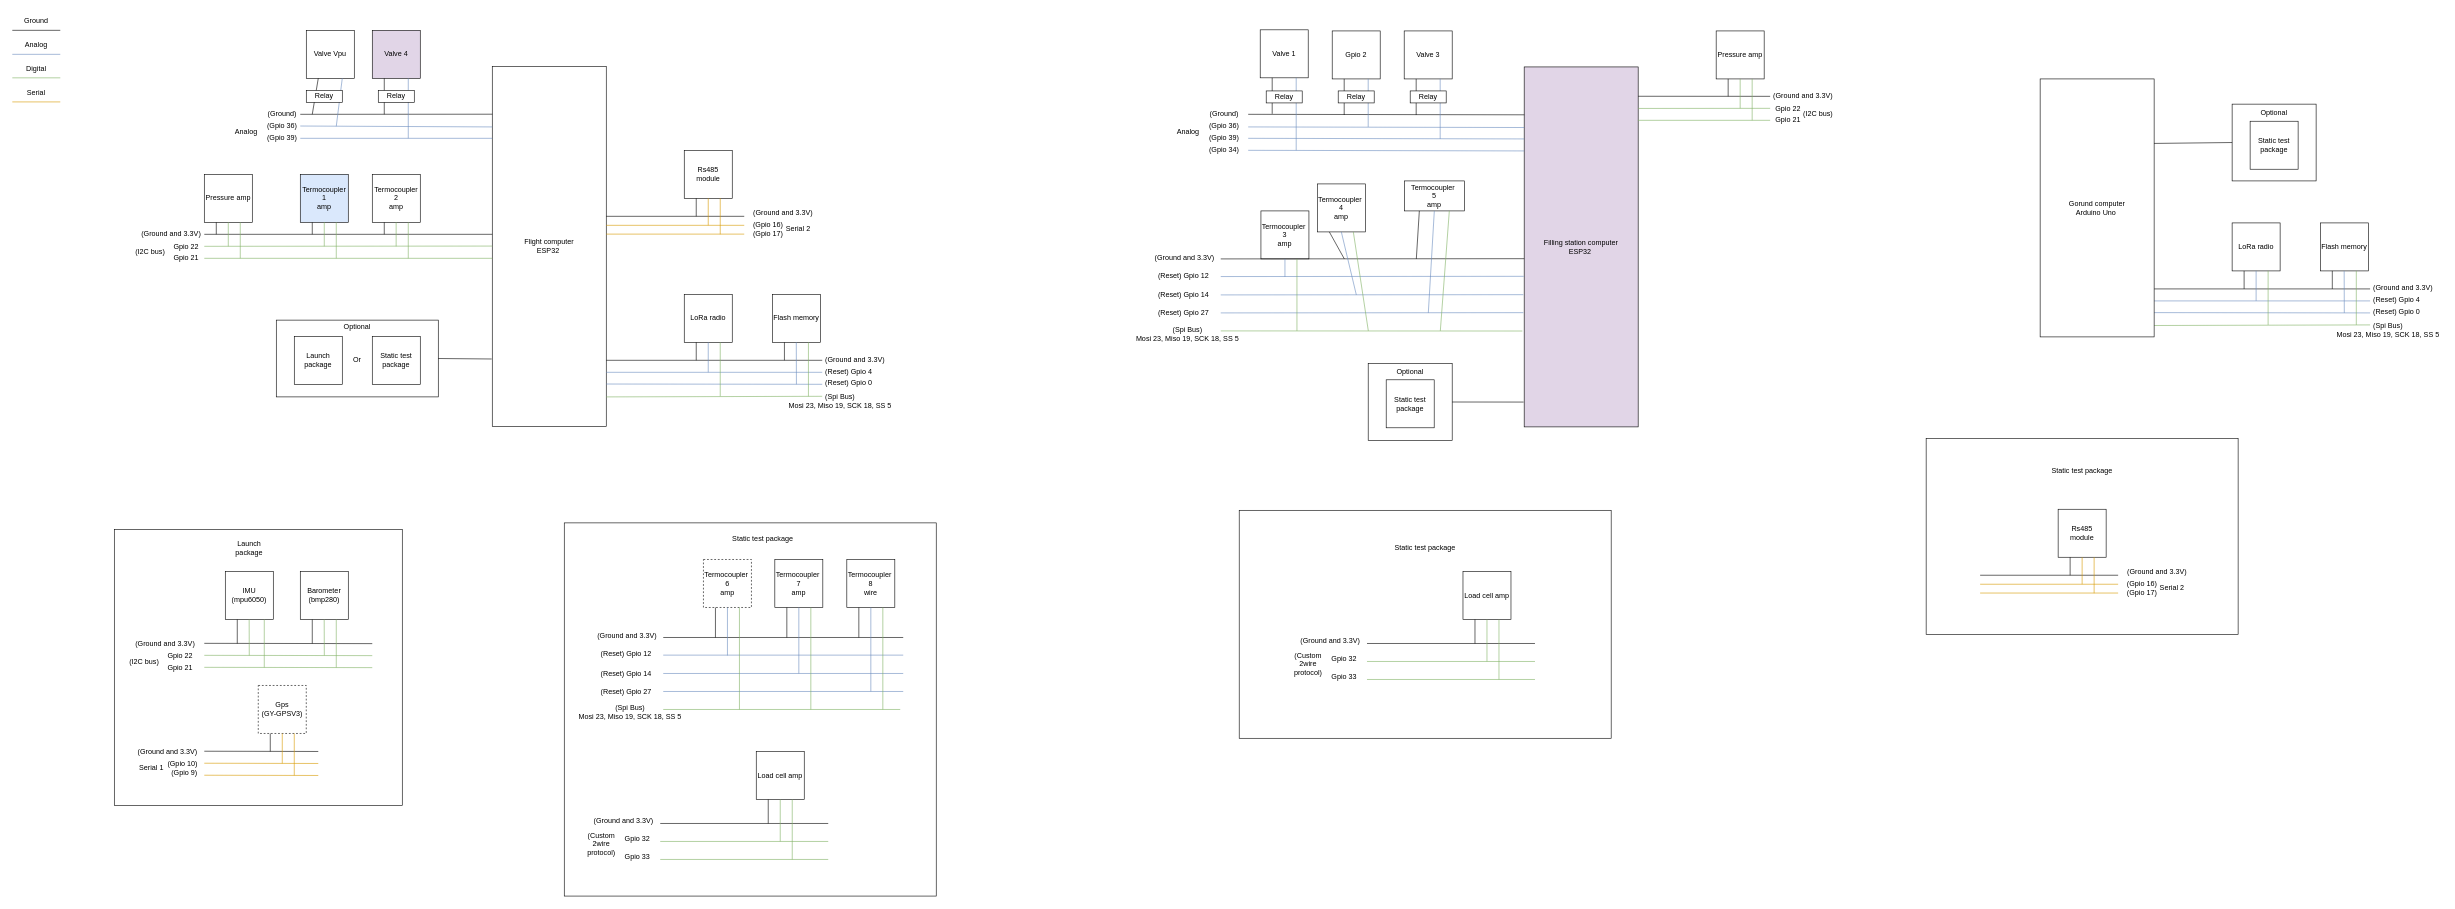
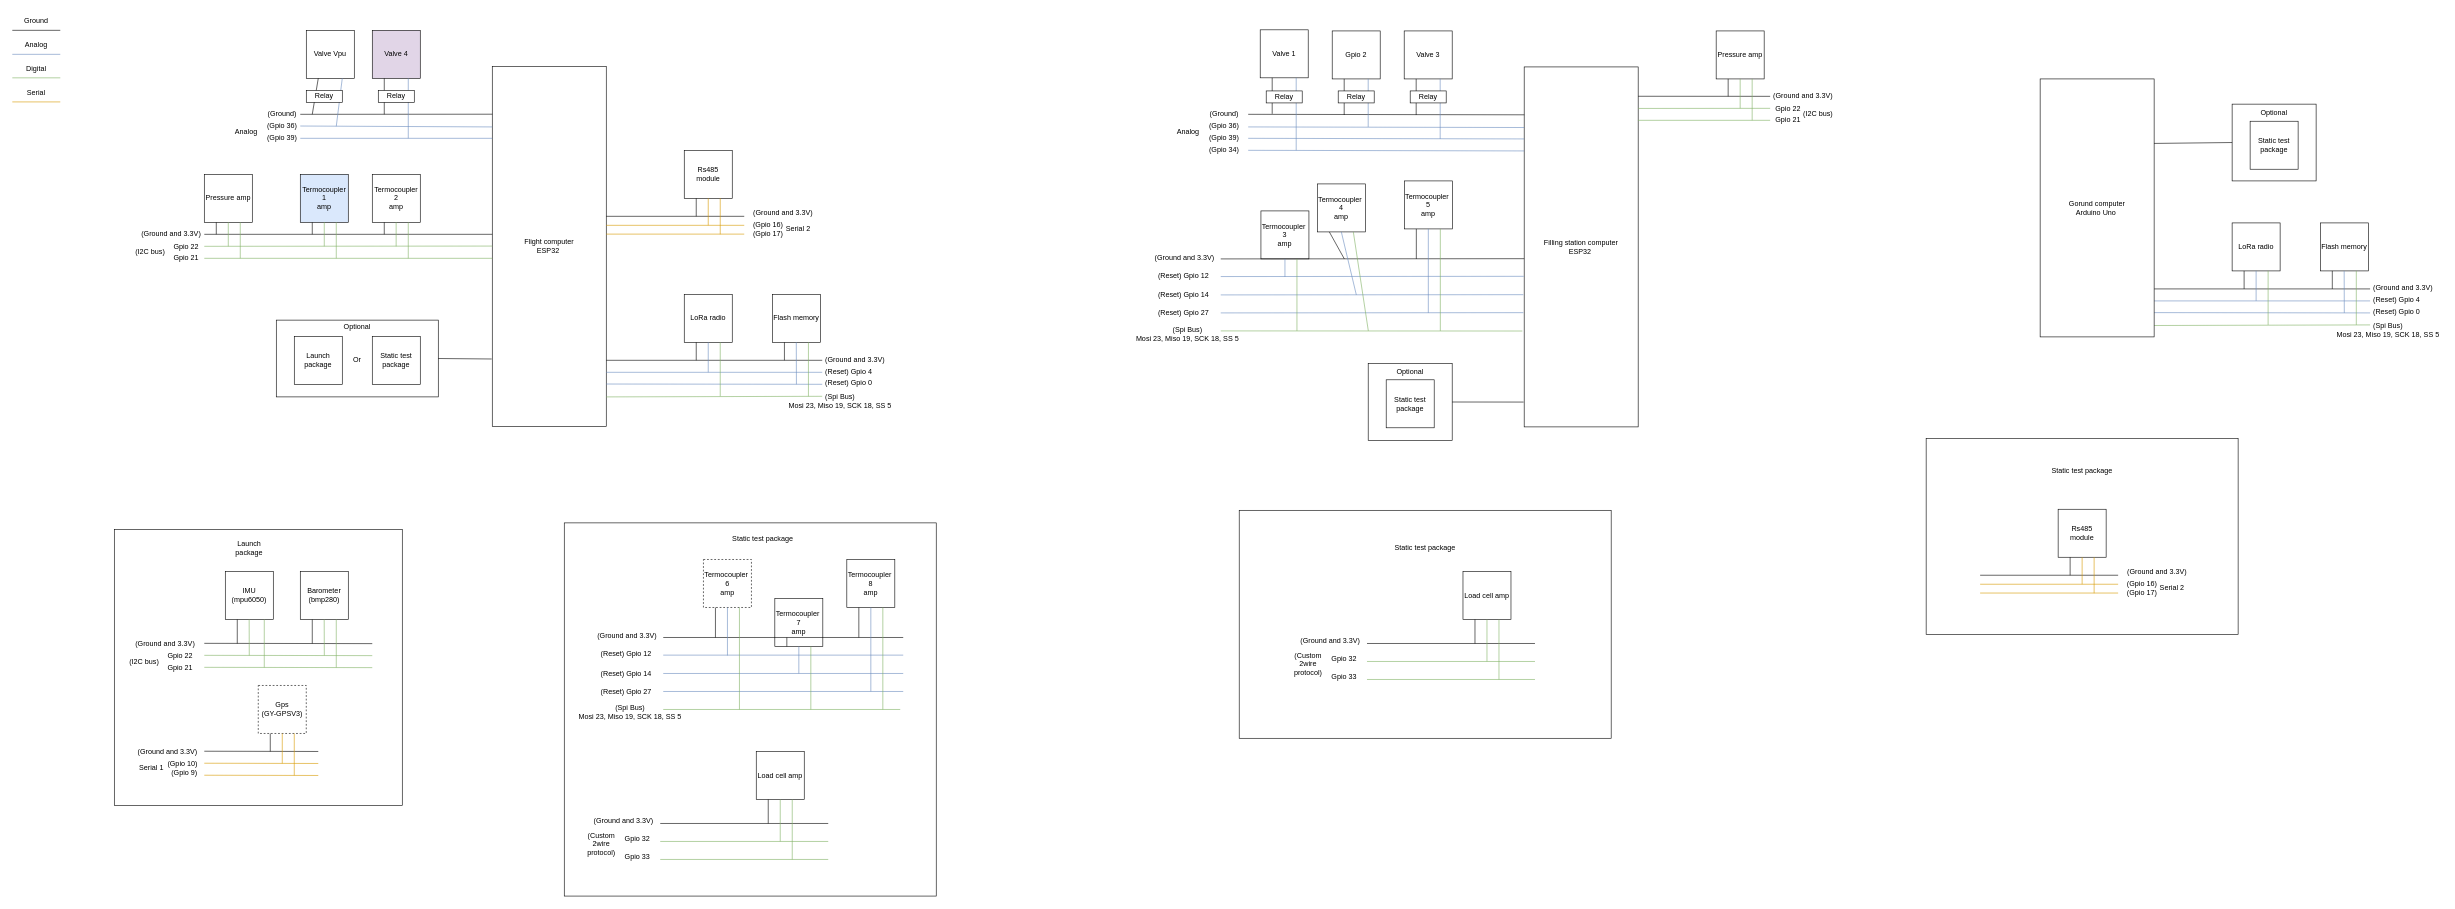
(1434, 196) -> (1428, 205)
(1581, 247) -> (1581, 247)
(799, 584) -> (799, 623)
(871, 584) -> (871, 584)
